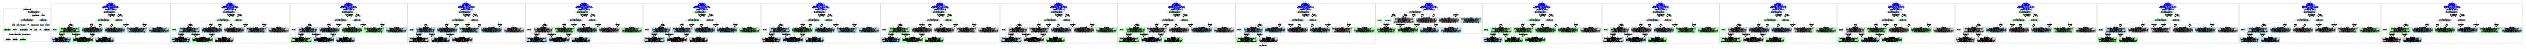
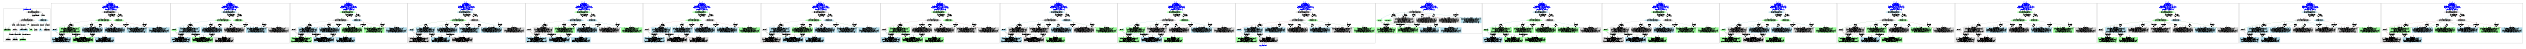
(24, 30) -> (24, 30)
